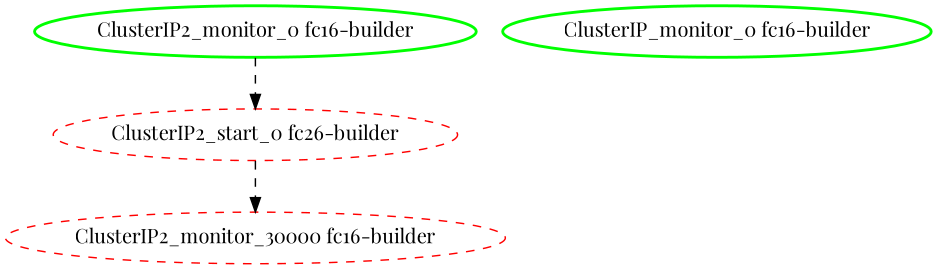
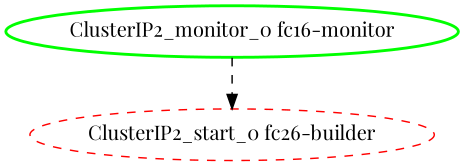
(255, 32) -> (232, 32)
(717, 32) -> none
(255, 238) -> none
